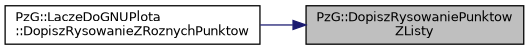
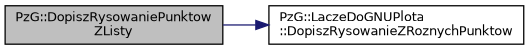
(276, 25) -> (239, 25)
